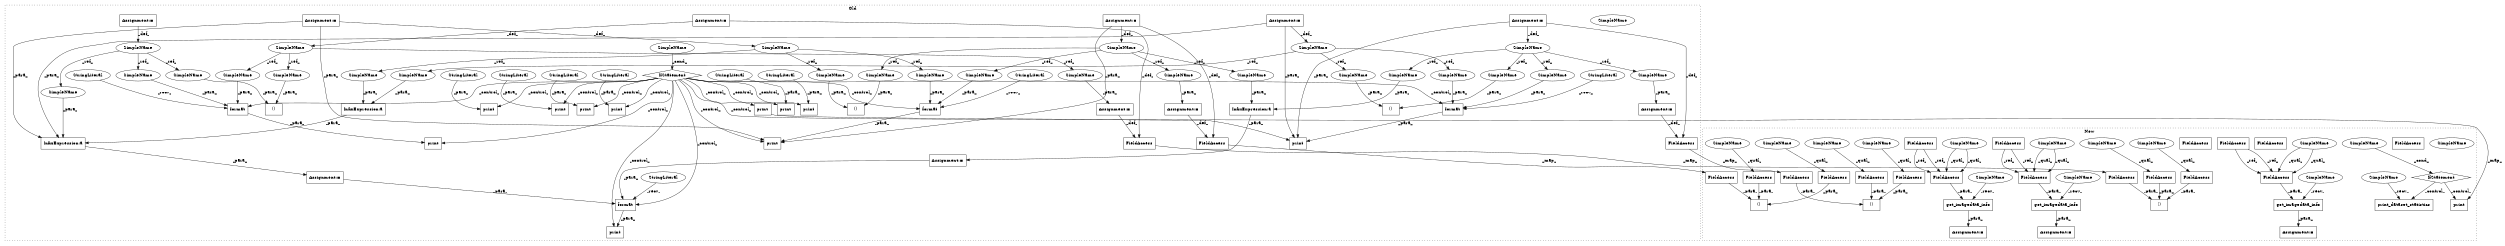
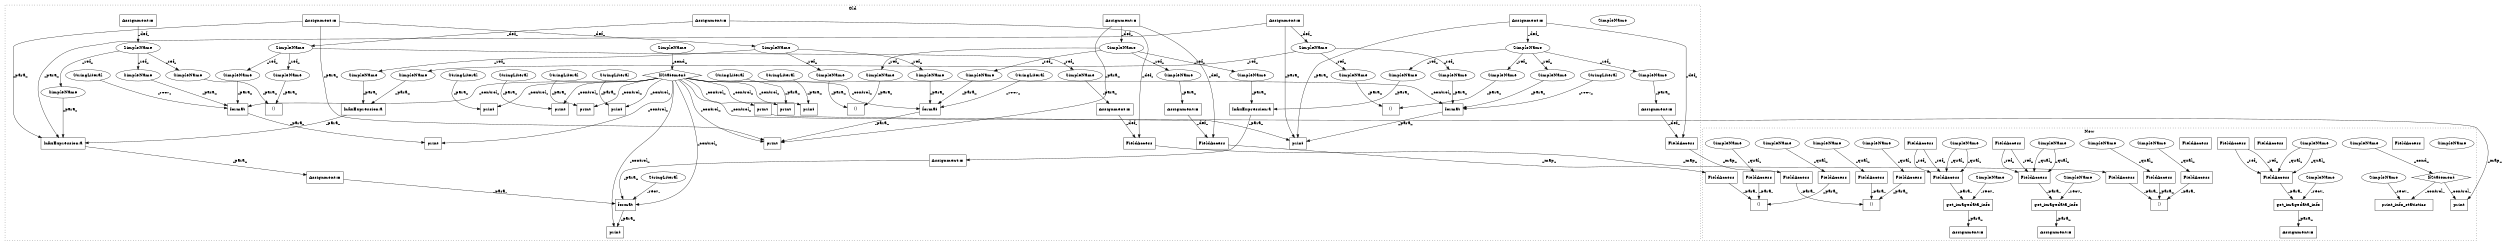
(2404, 205) -> (2404, 205)
